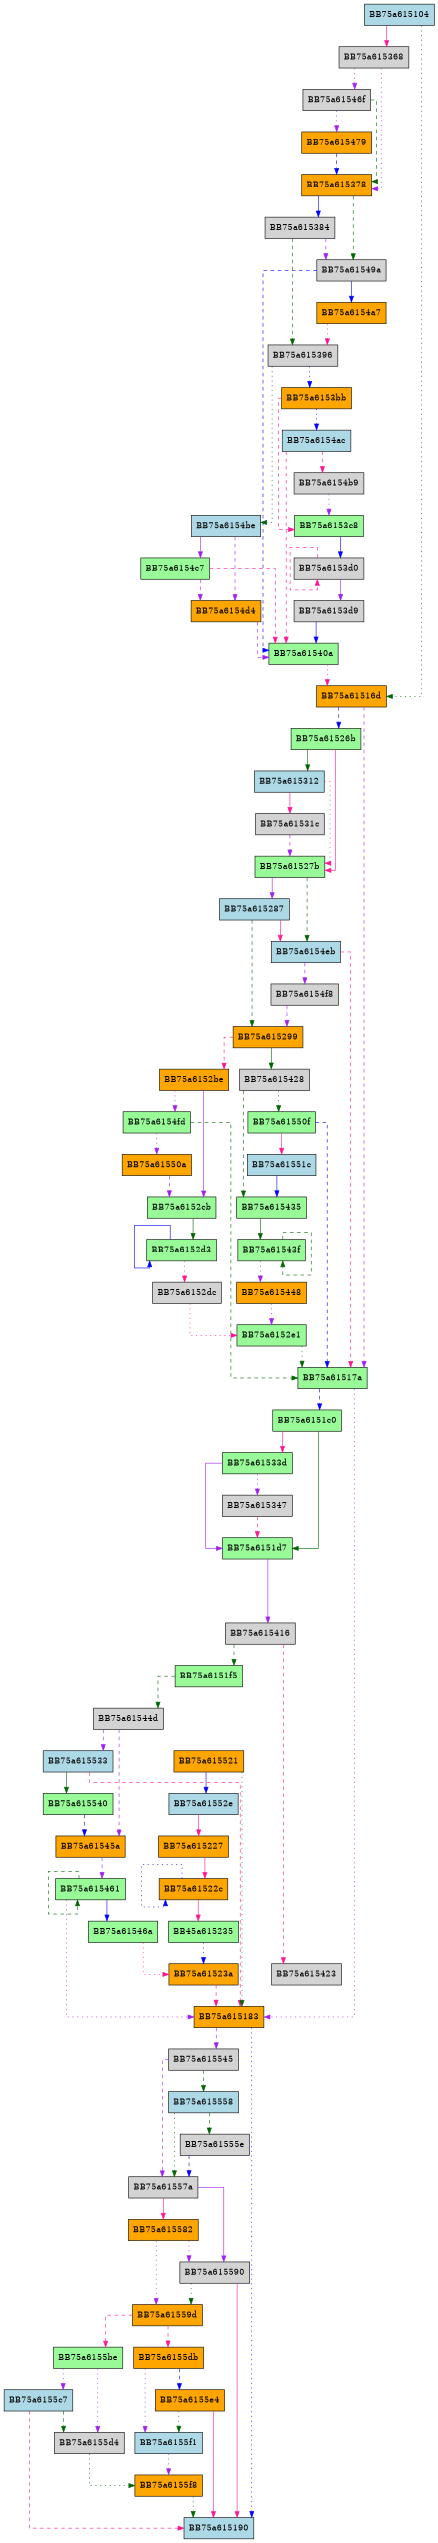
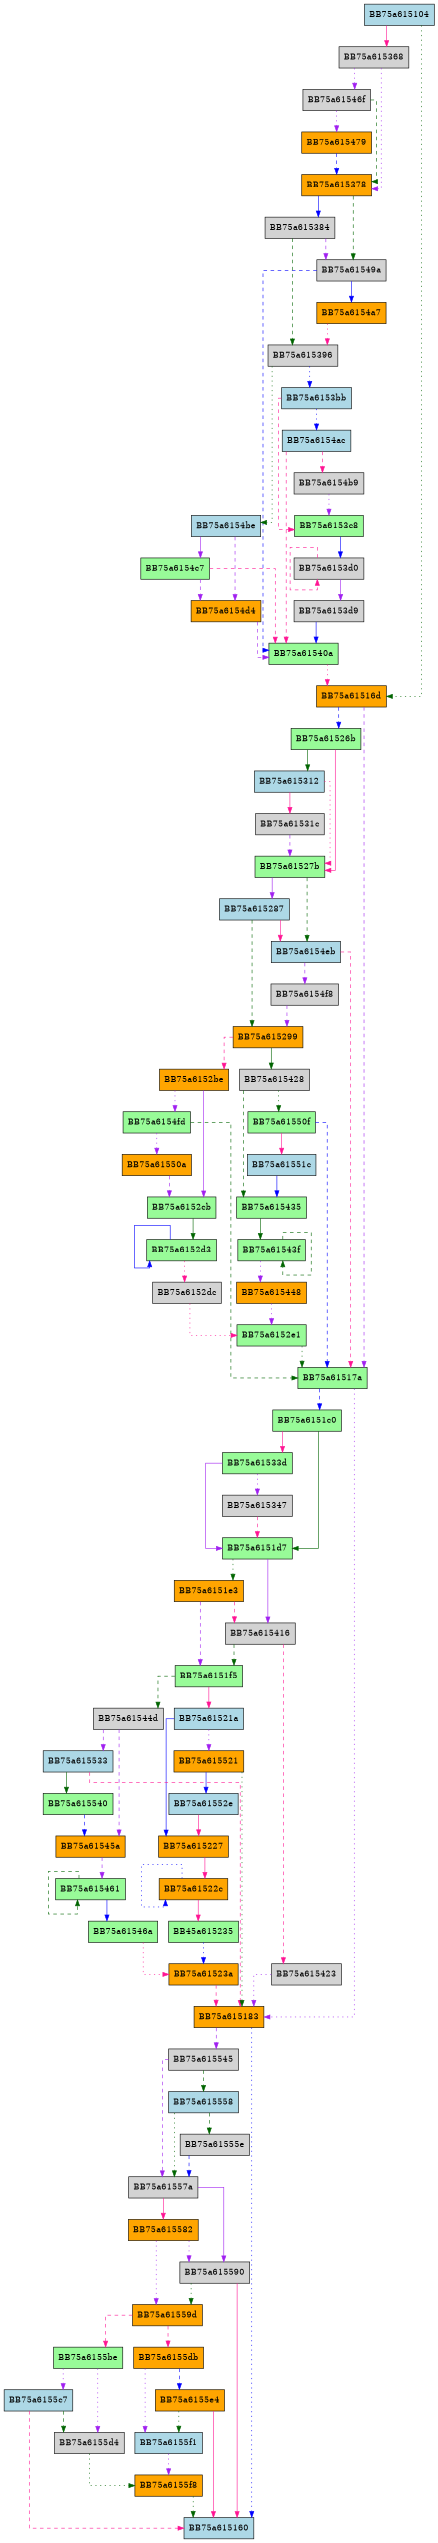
(317, 398) -> (317, 398)
none -> (209, 1591)
none -> (209, 1719)
(69, 2017) -> (254, 1979)
(219, 2528) -> (219, 2528)
